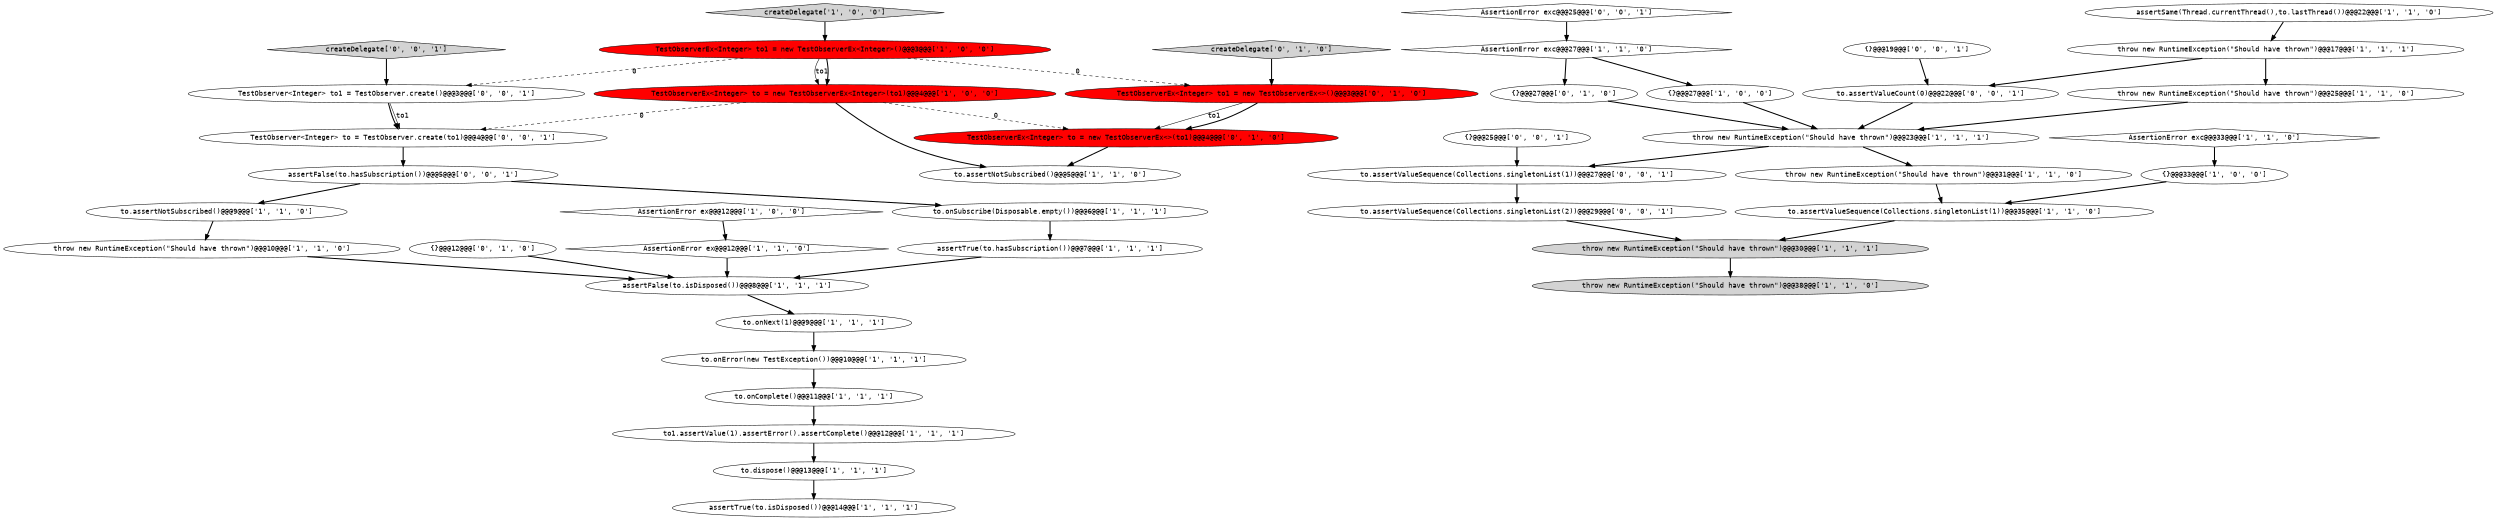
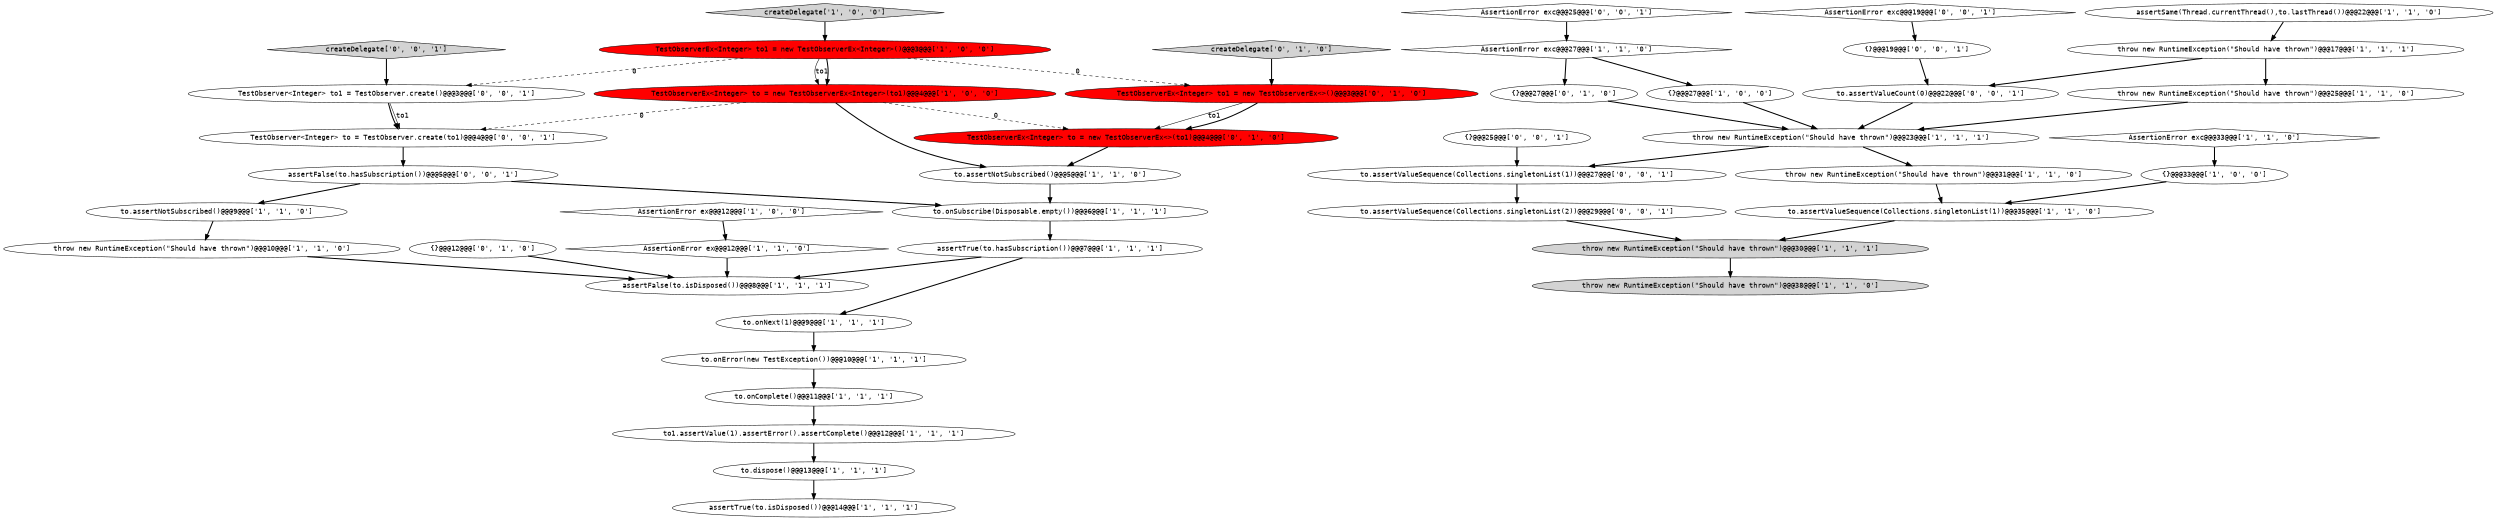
none -> (1910, 13)
none -> (1050, 191)
(768, 303) -> (934, 285)
